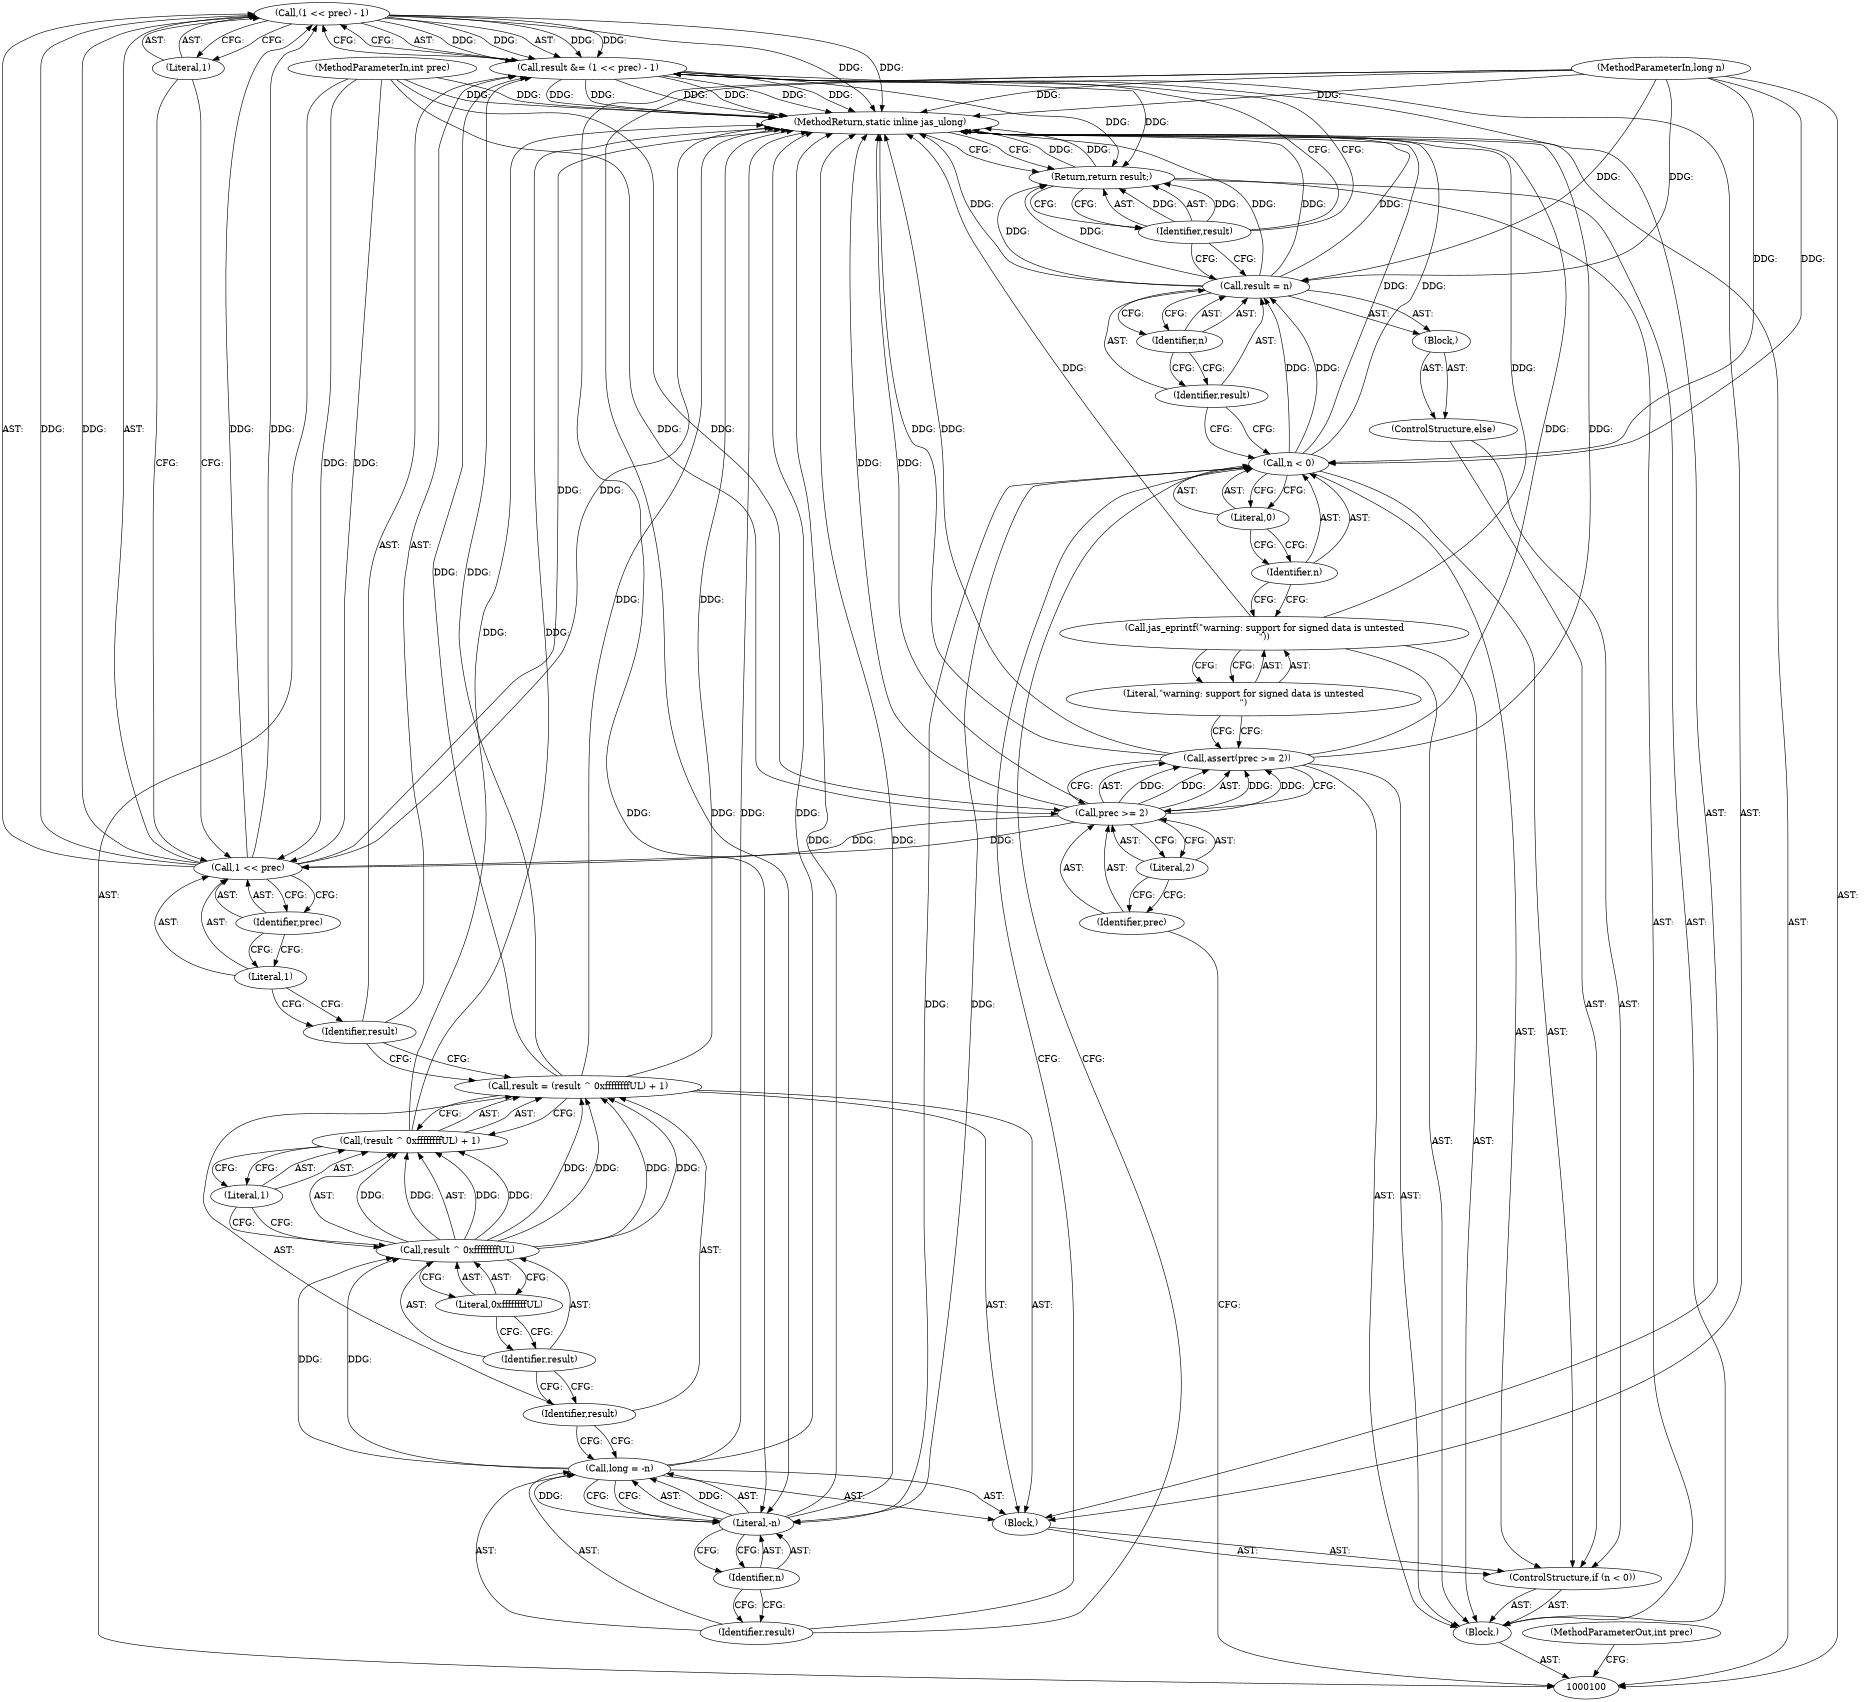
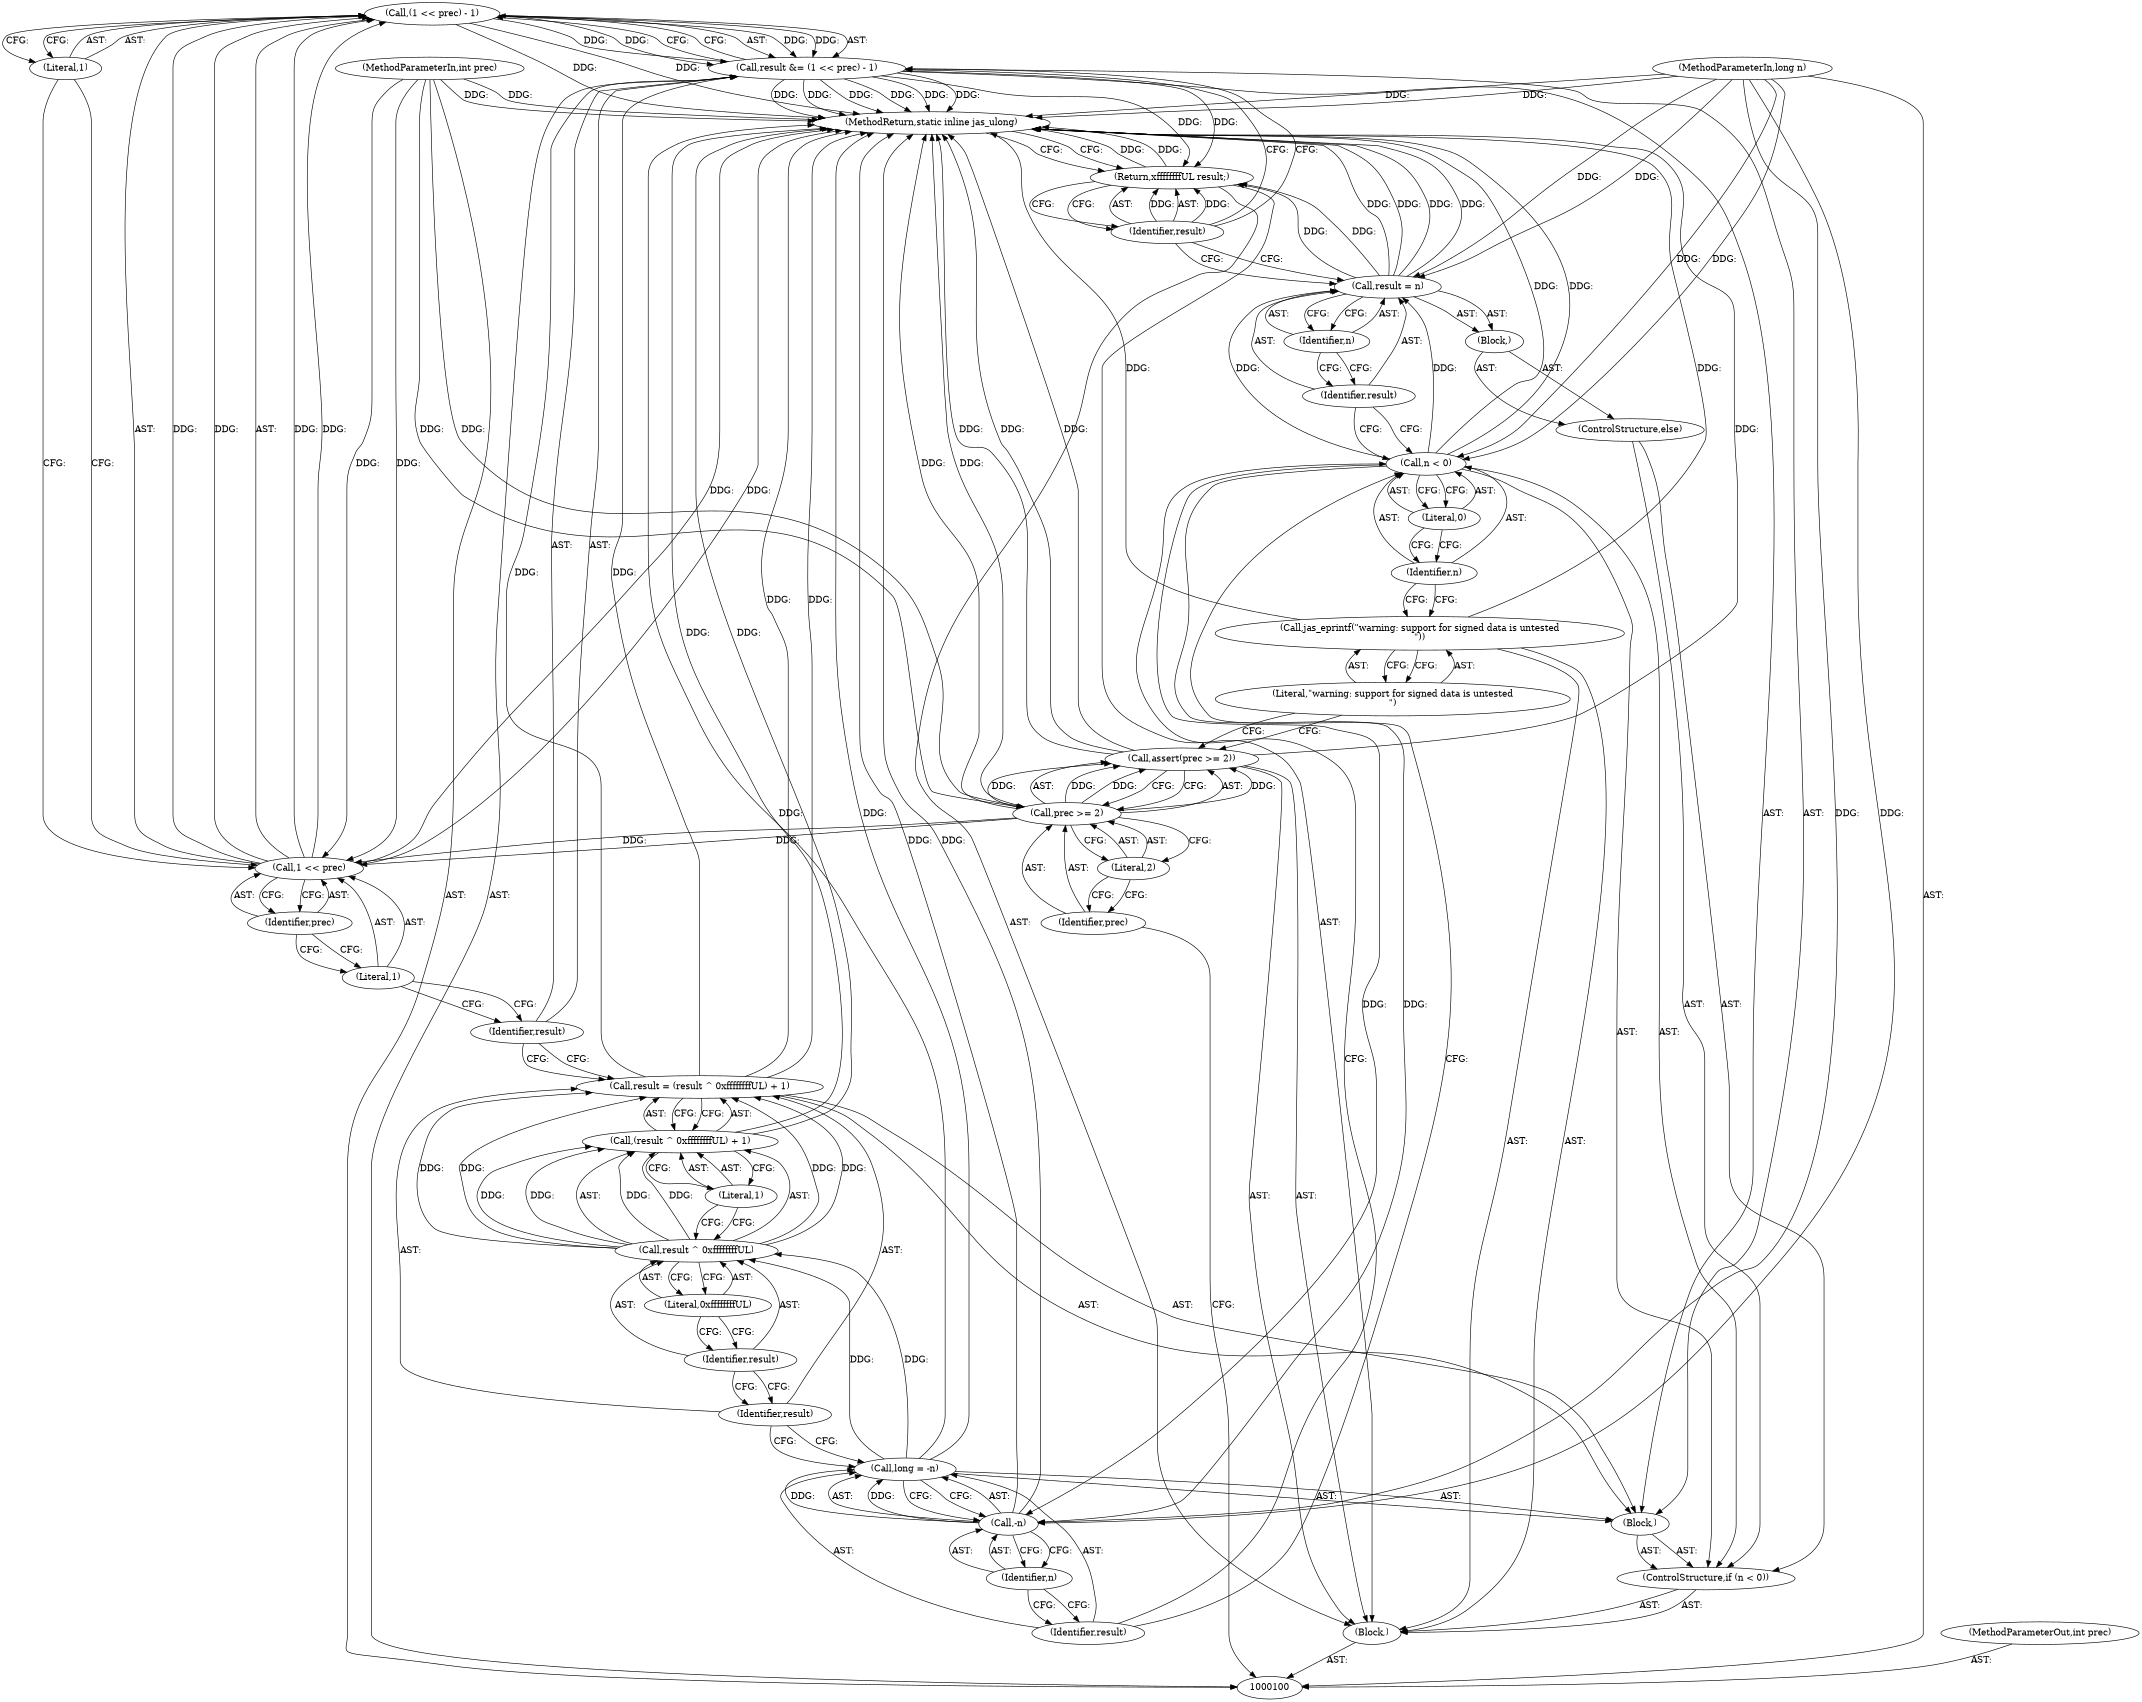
(1102, 178) -> (1172, 178)
(1778, 631) -> (371, 1193)
(756, 1524) -> (1009, 1524)
(1619, 1660) -> (1983, 1660)
